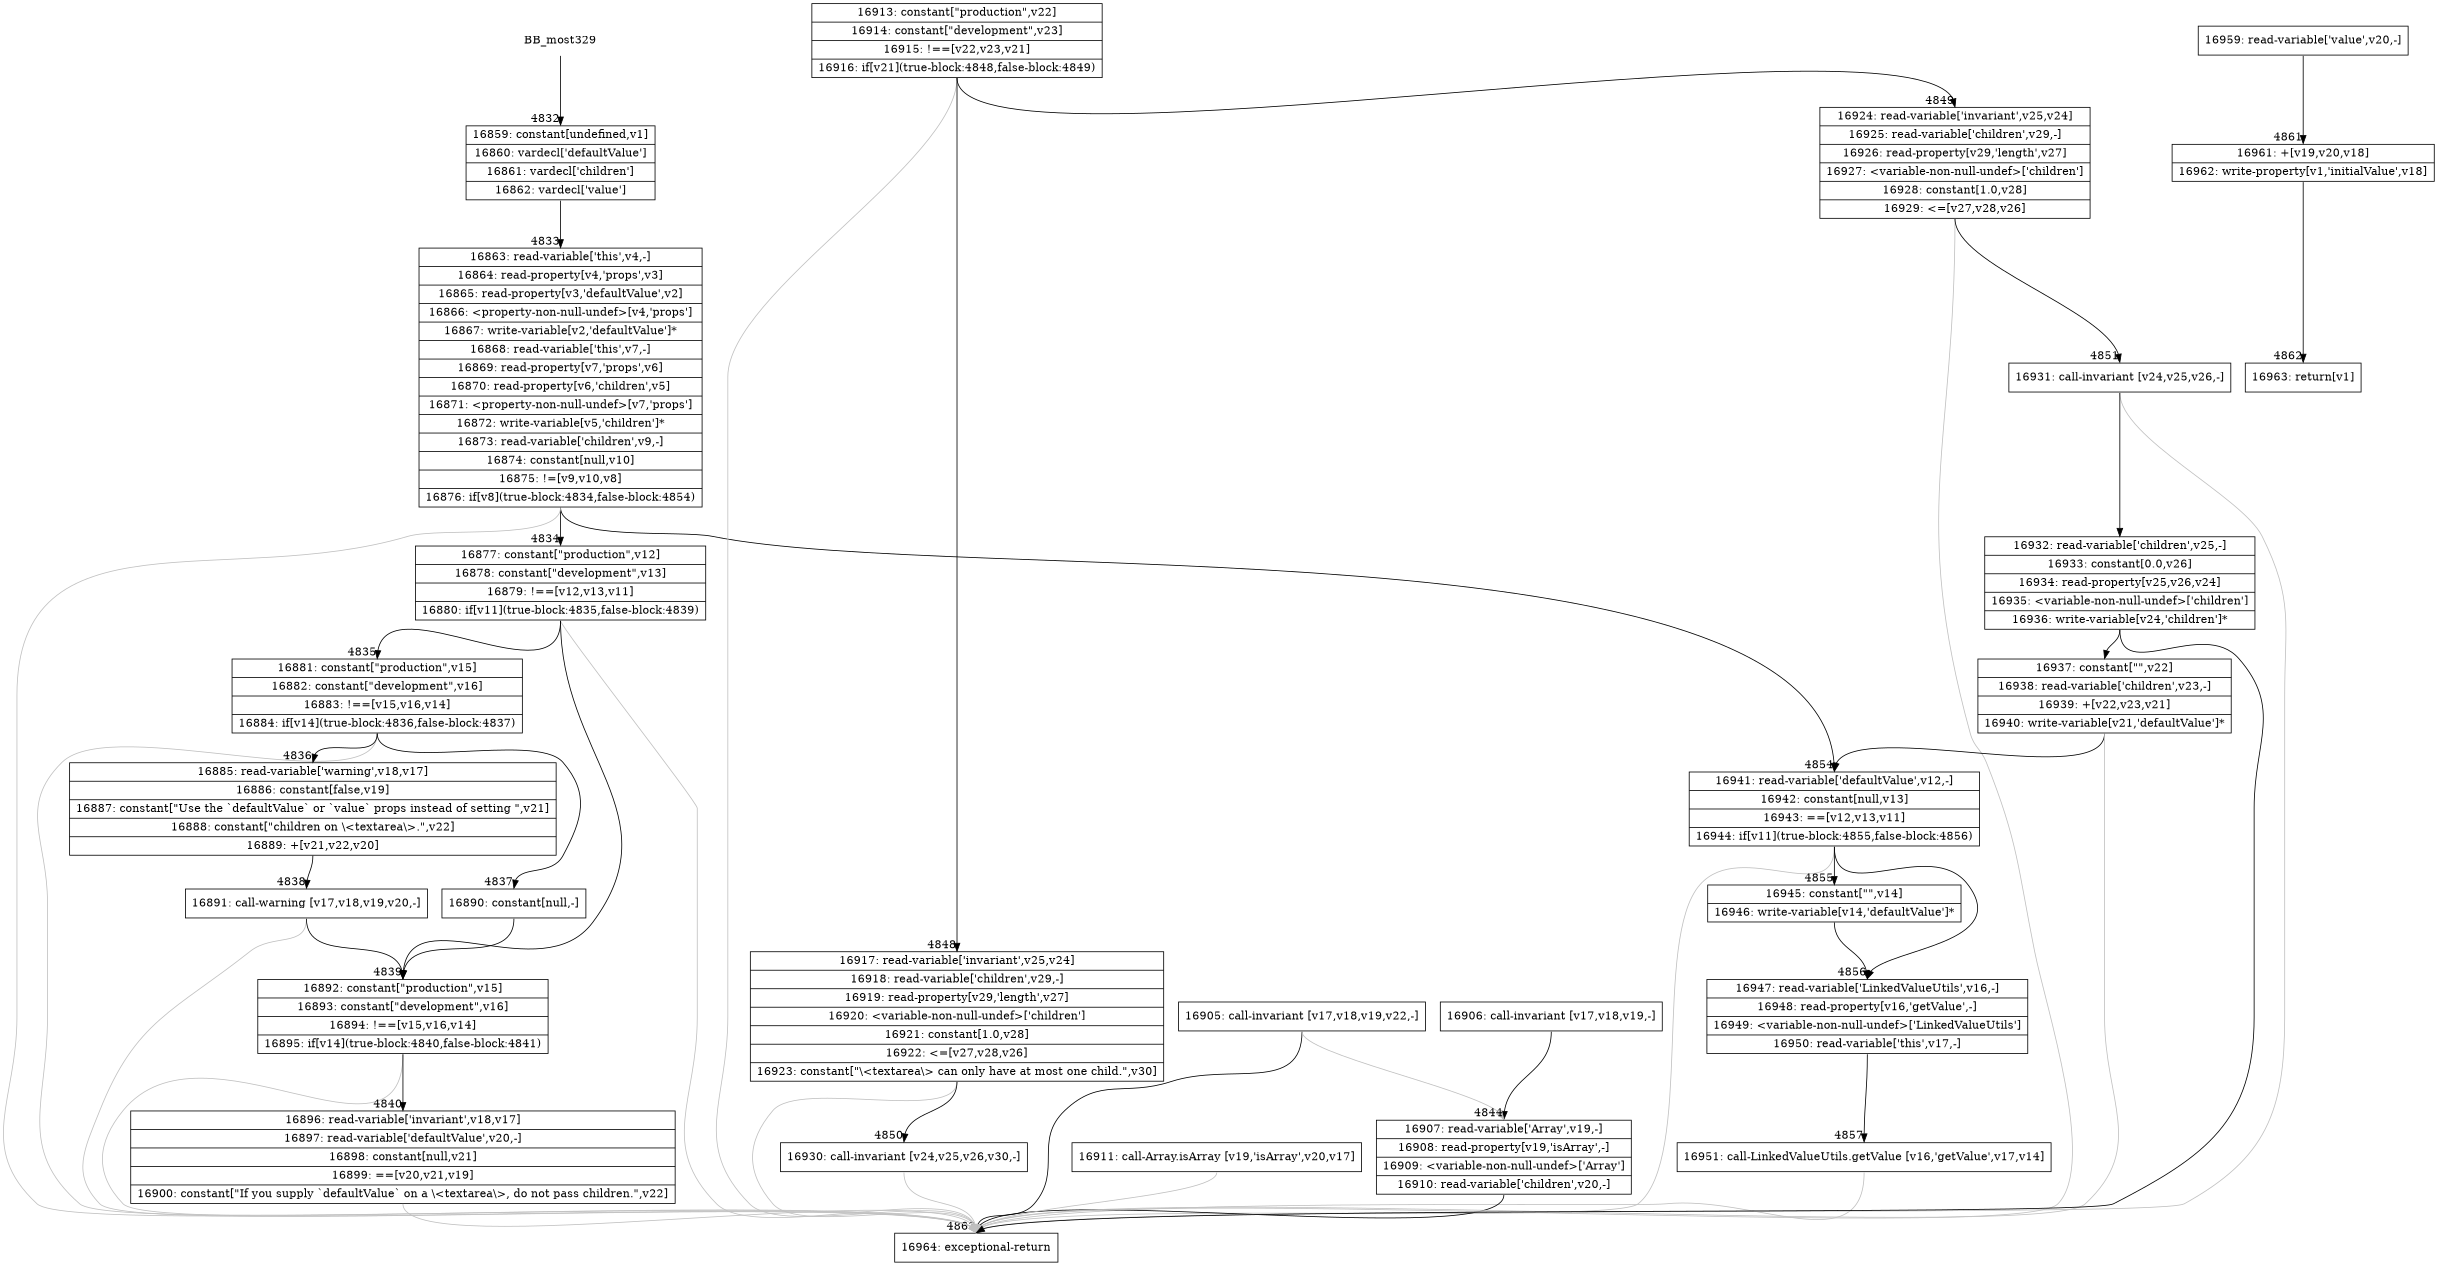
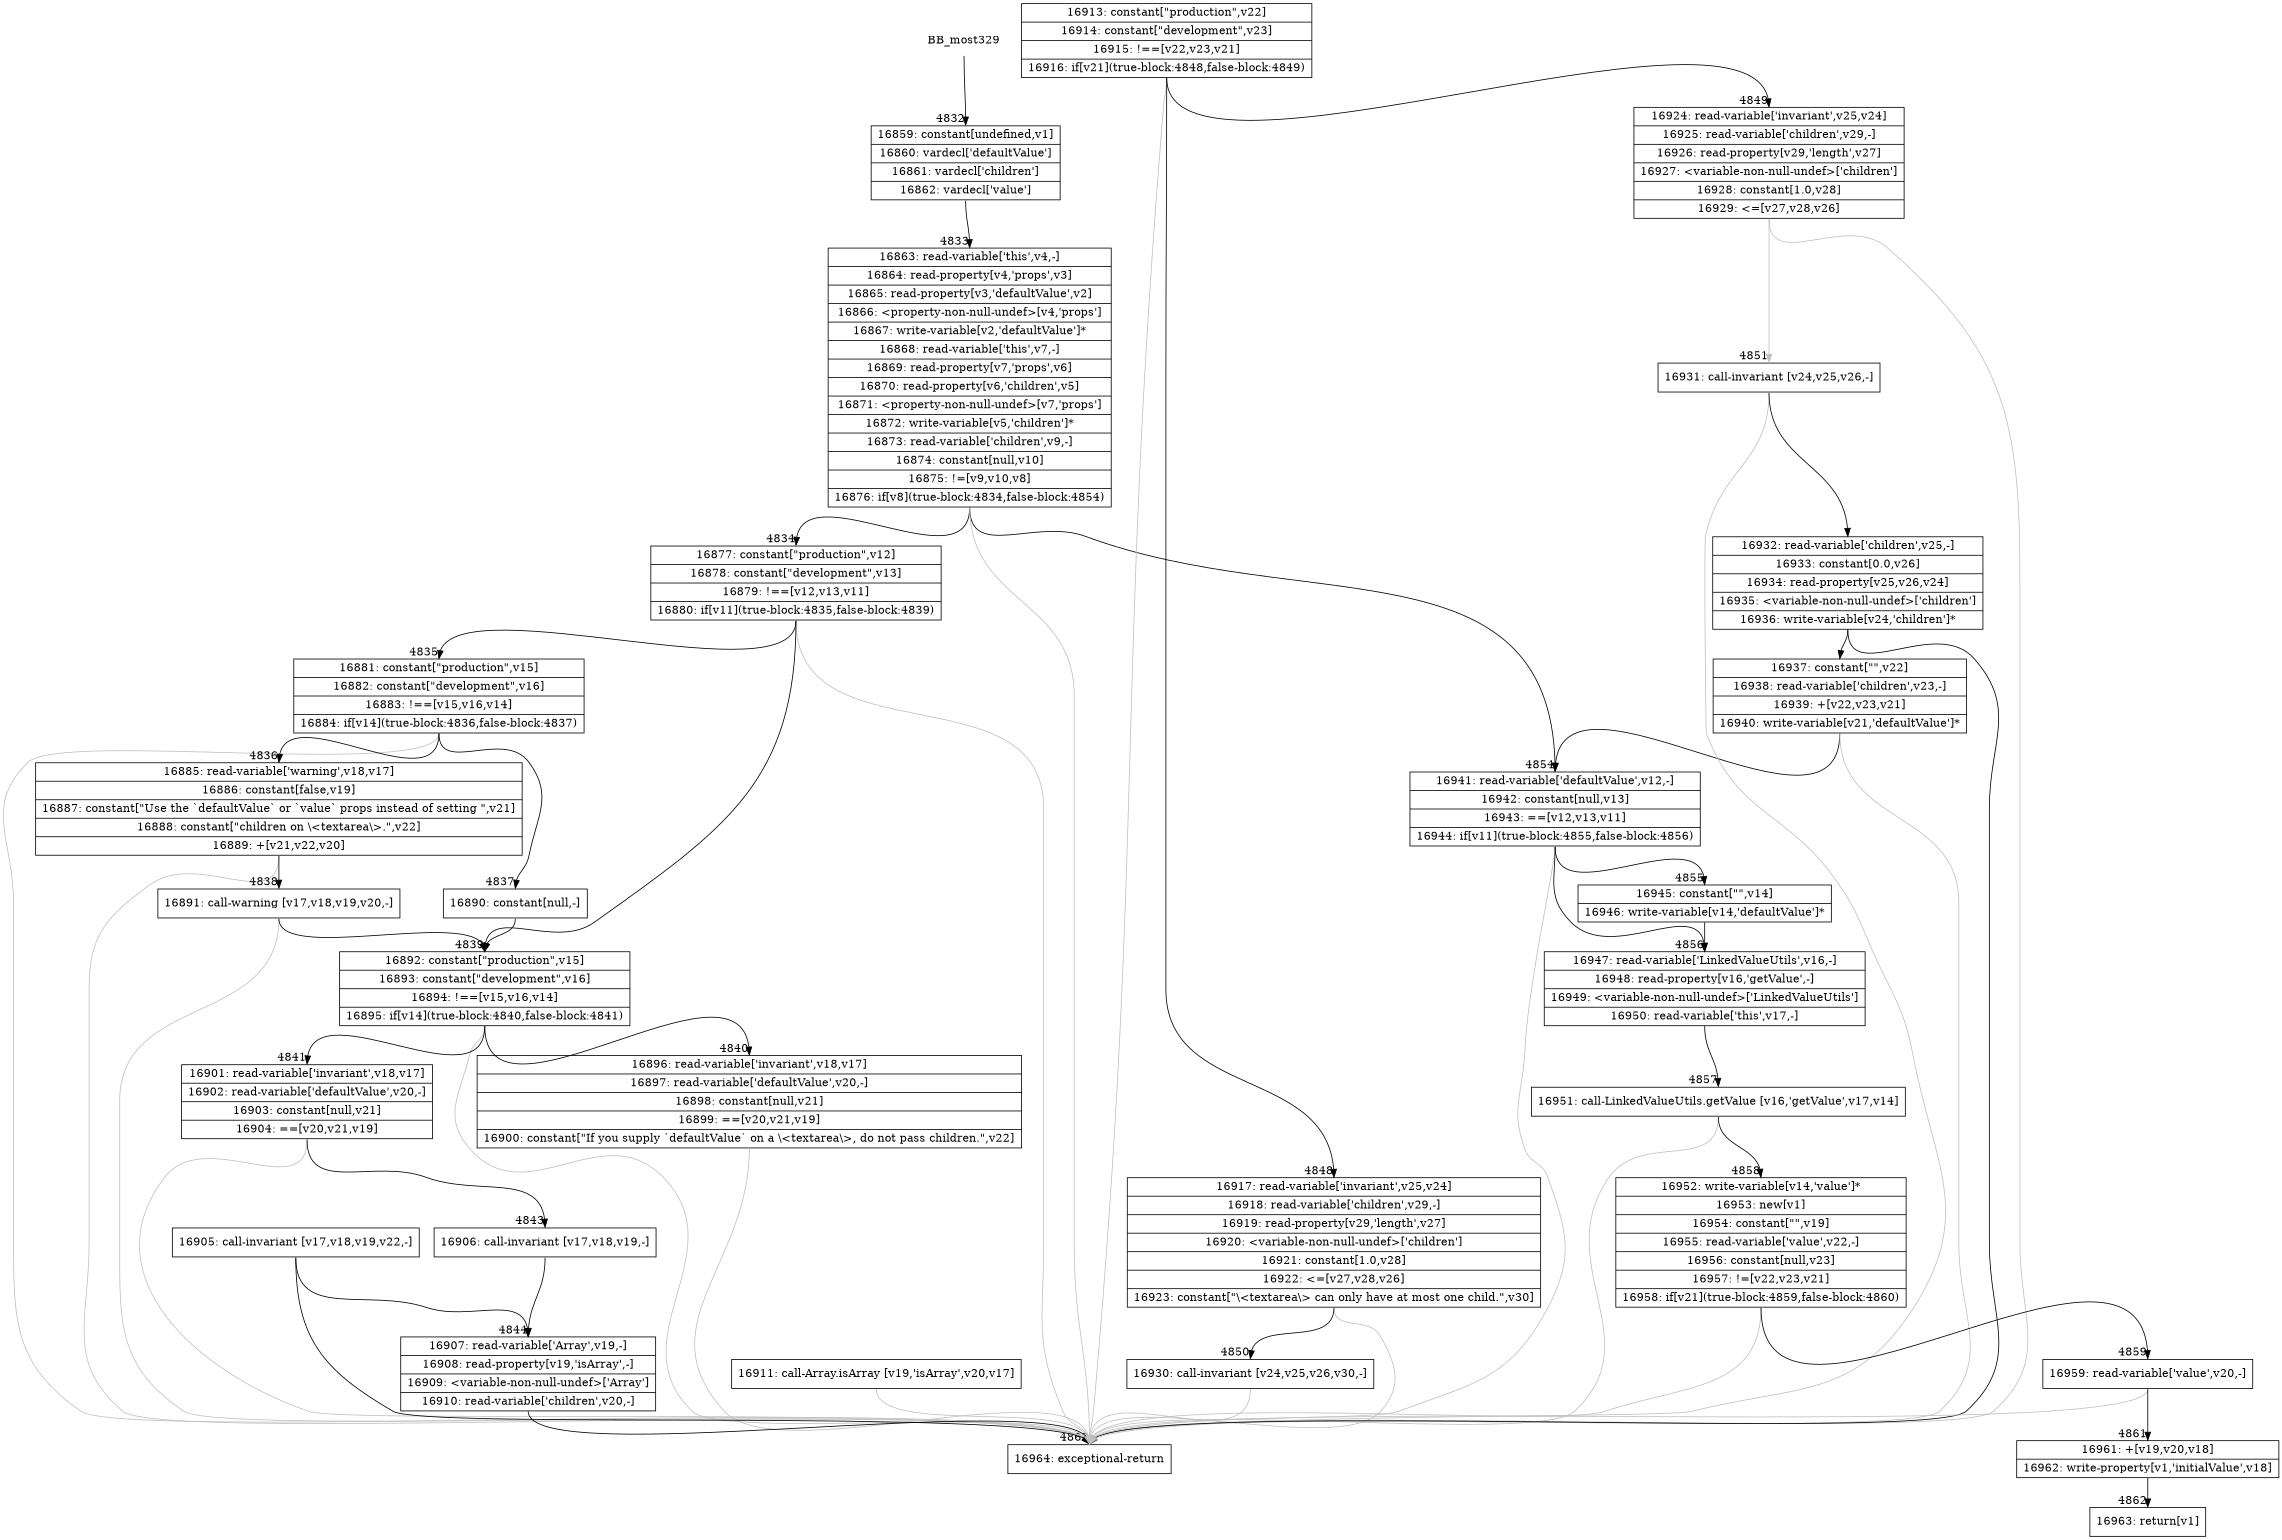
(2034, 289) -> (1769, 286)
(1399, 1074) -> (404, 1302)
none -> (307, 1102)
none -> (1761, 1242)
none -> (124, 1412)
none -> (1701, 1417)
